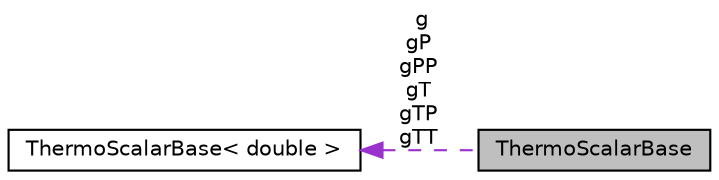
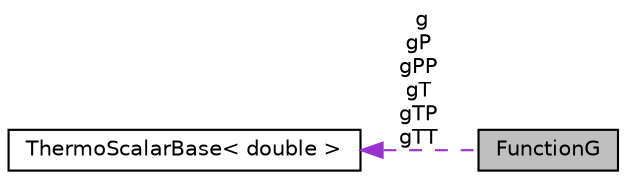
(594, 150) -> (548, 150)
